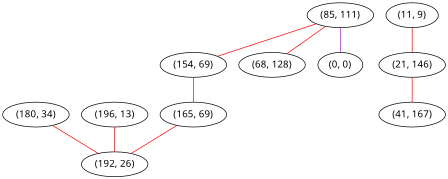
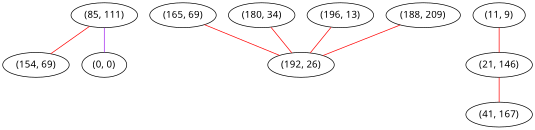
none -> (423, 15)
(272, 65) -> none
(193, 90) -> none
